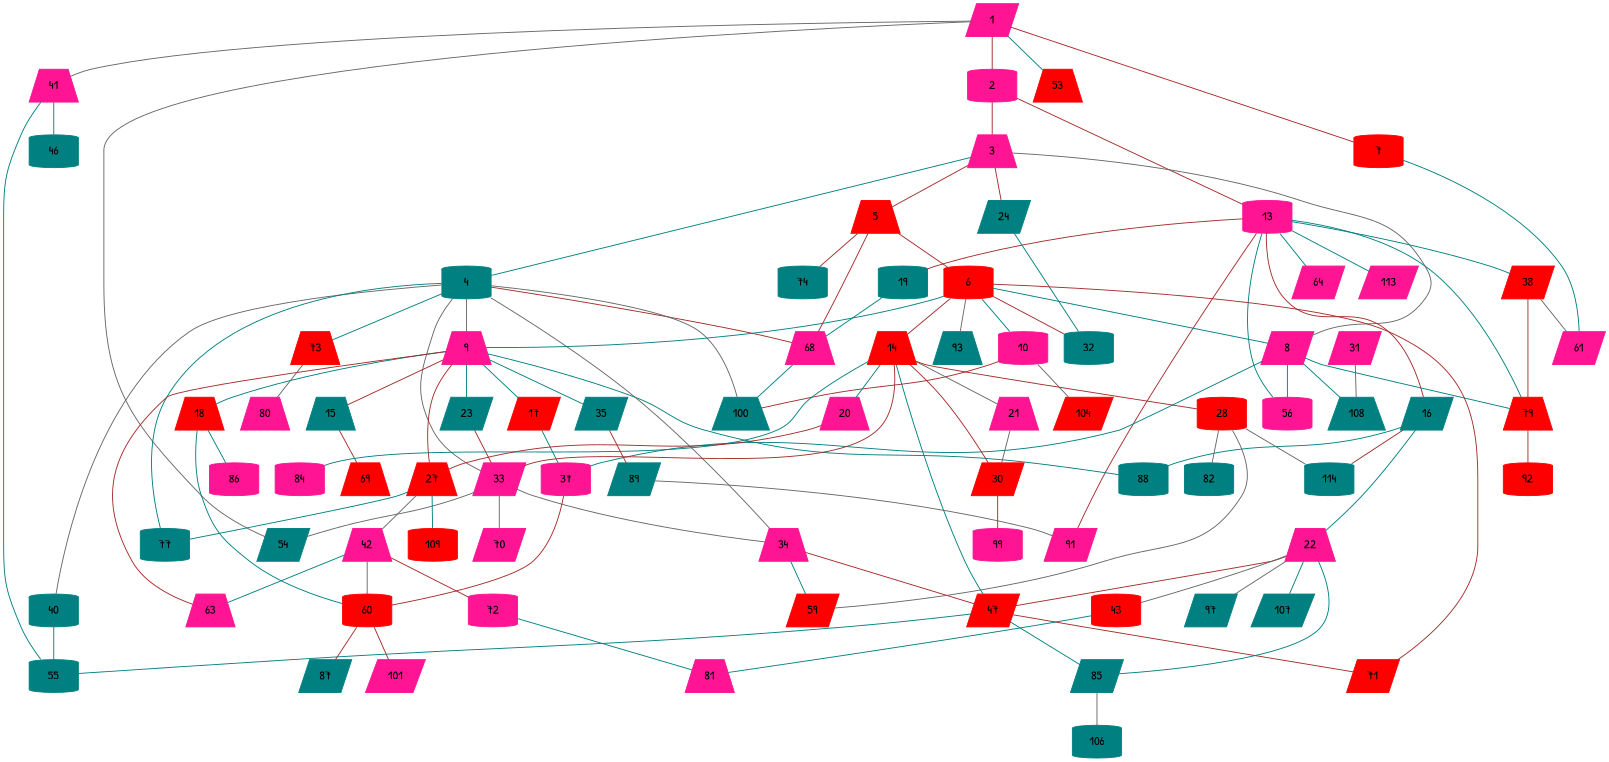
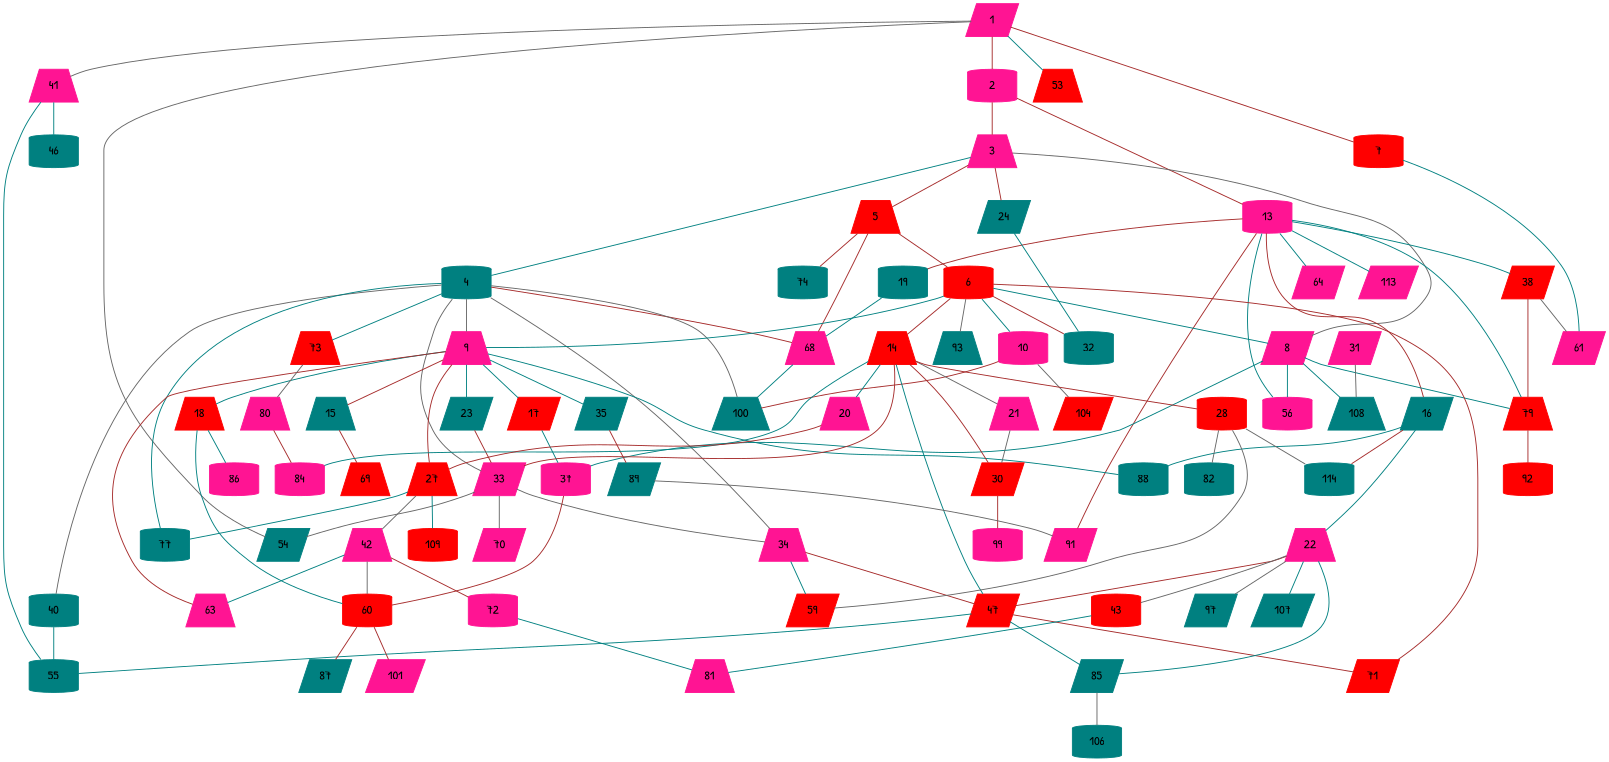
none -> (282, 447)
